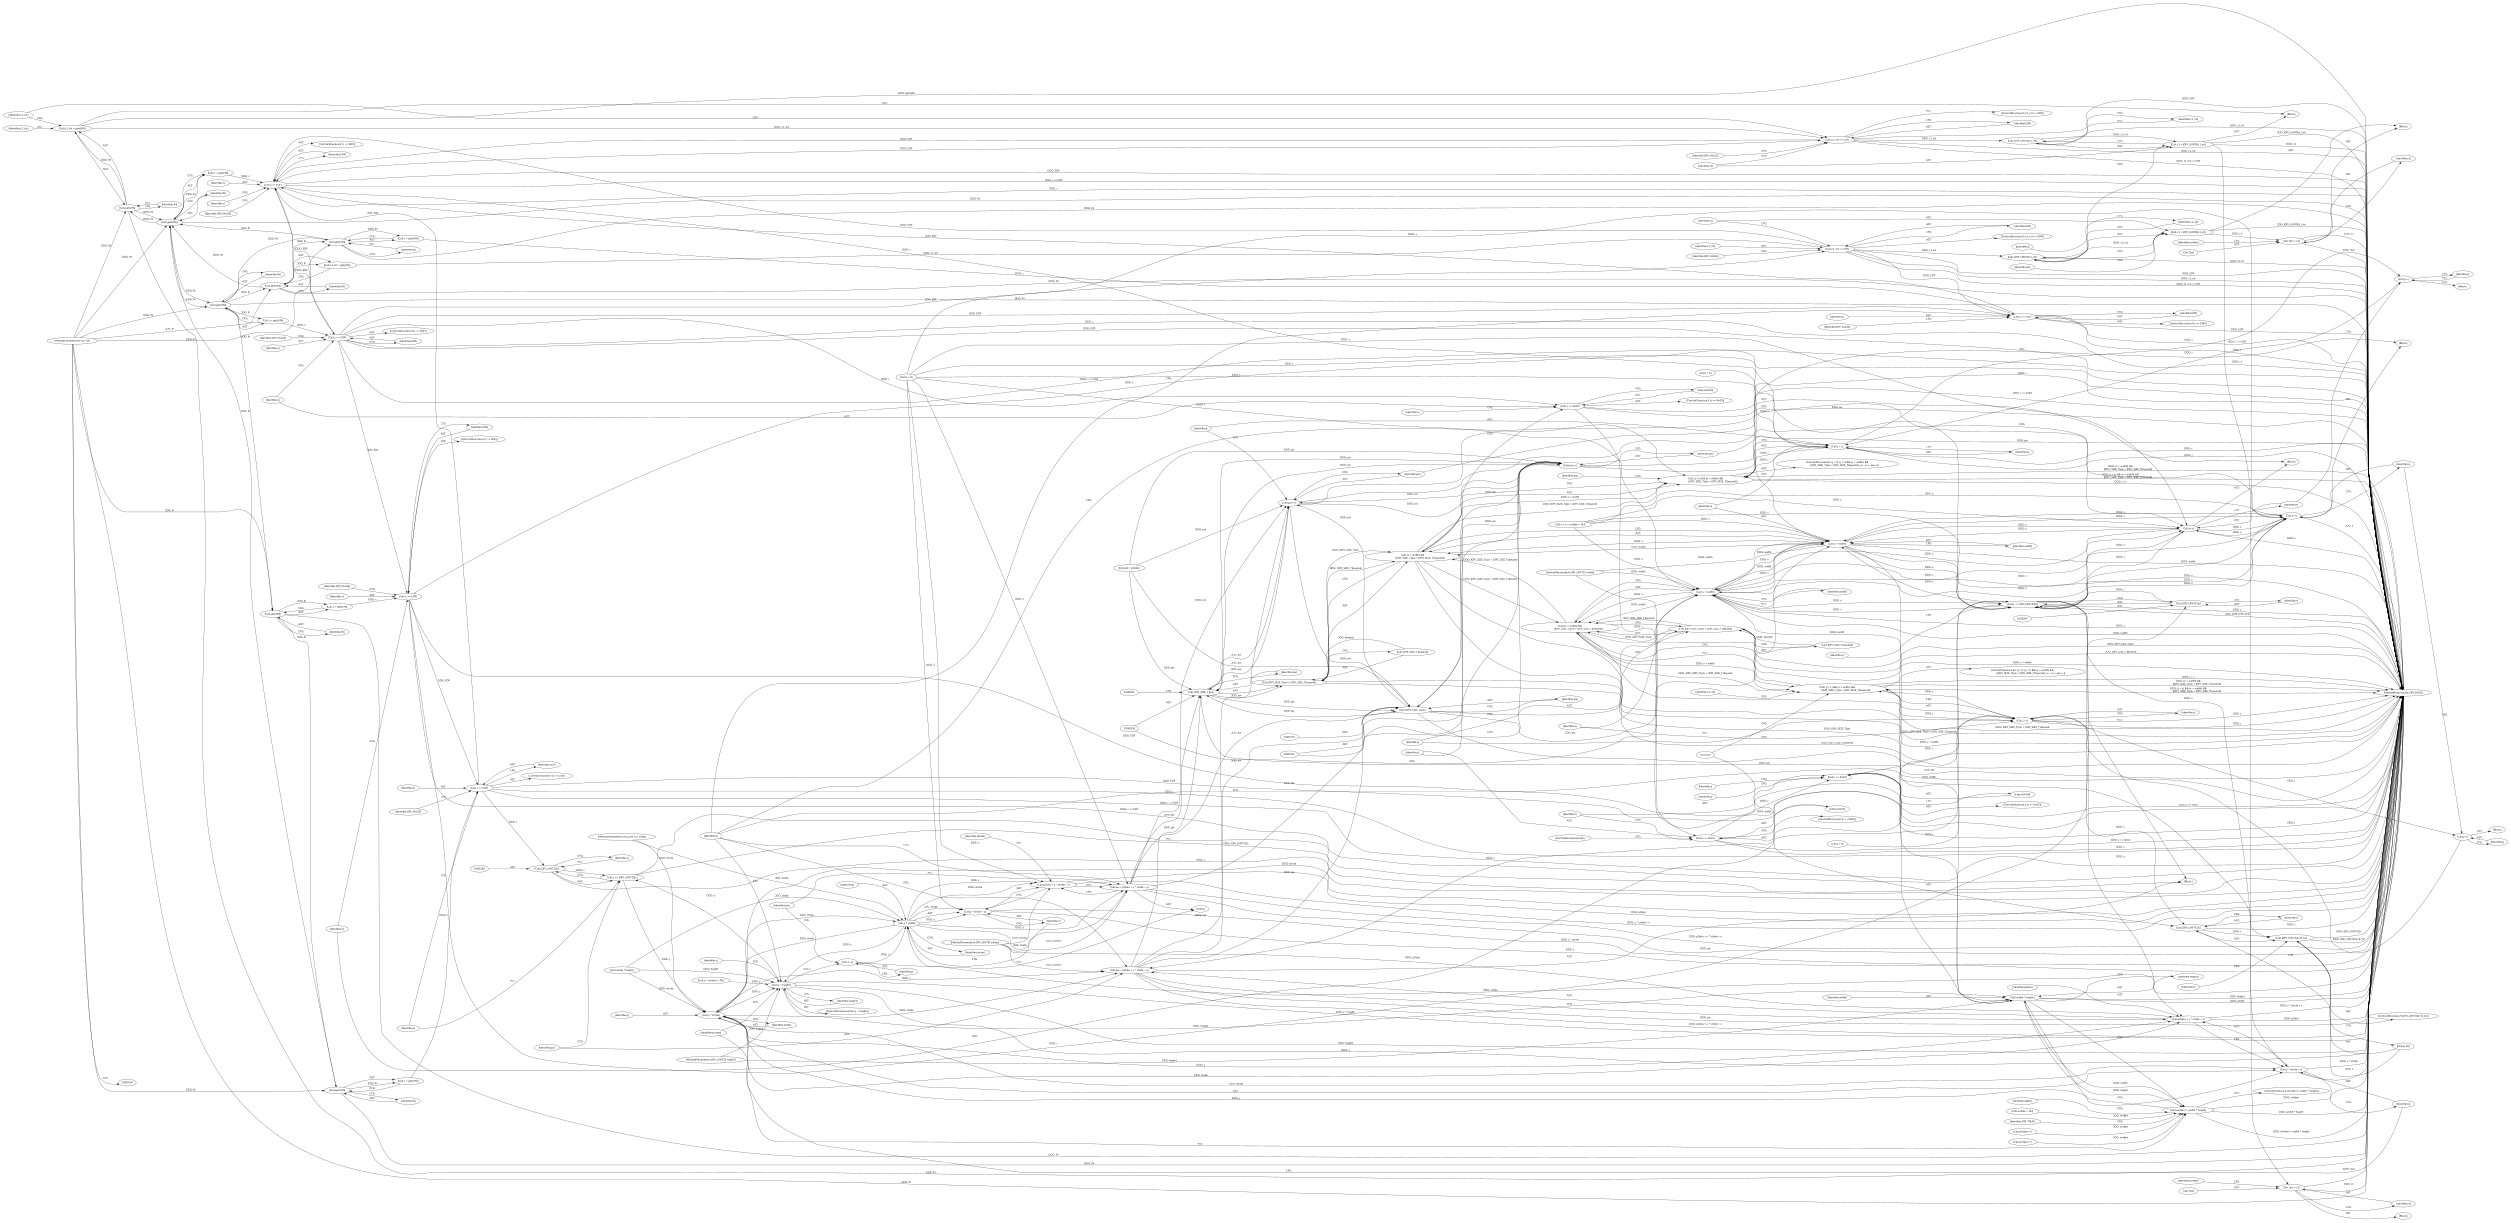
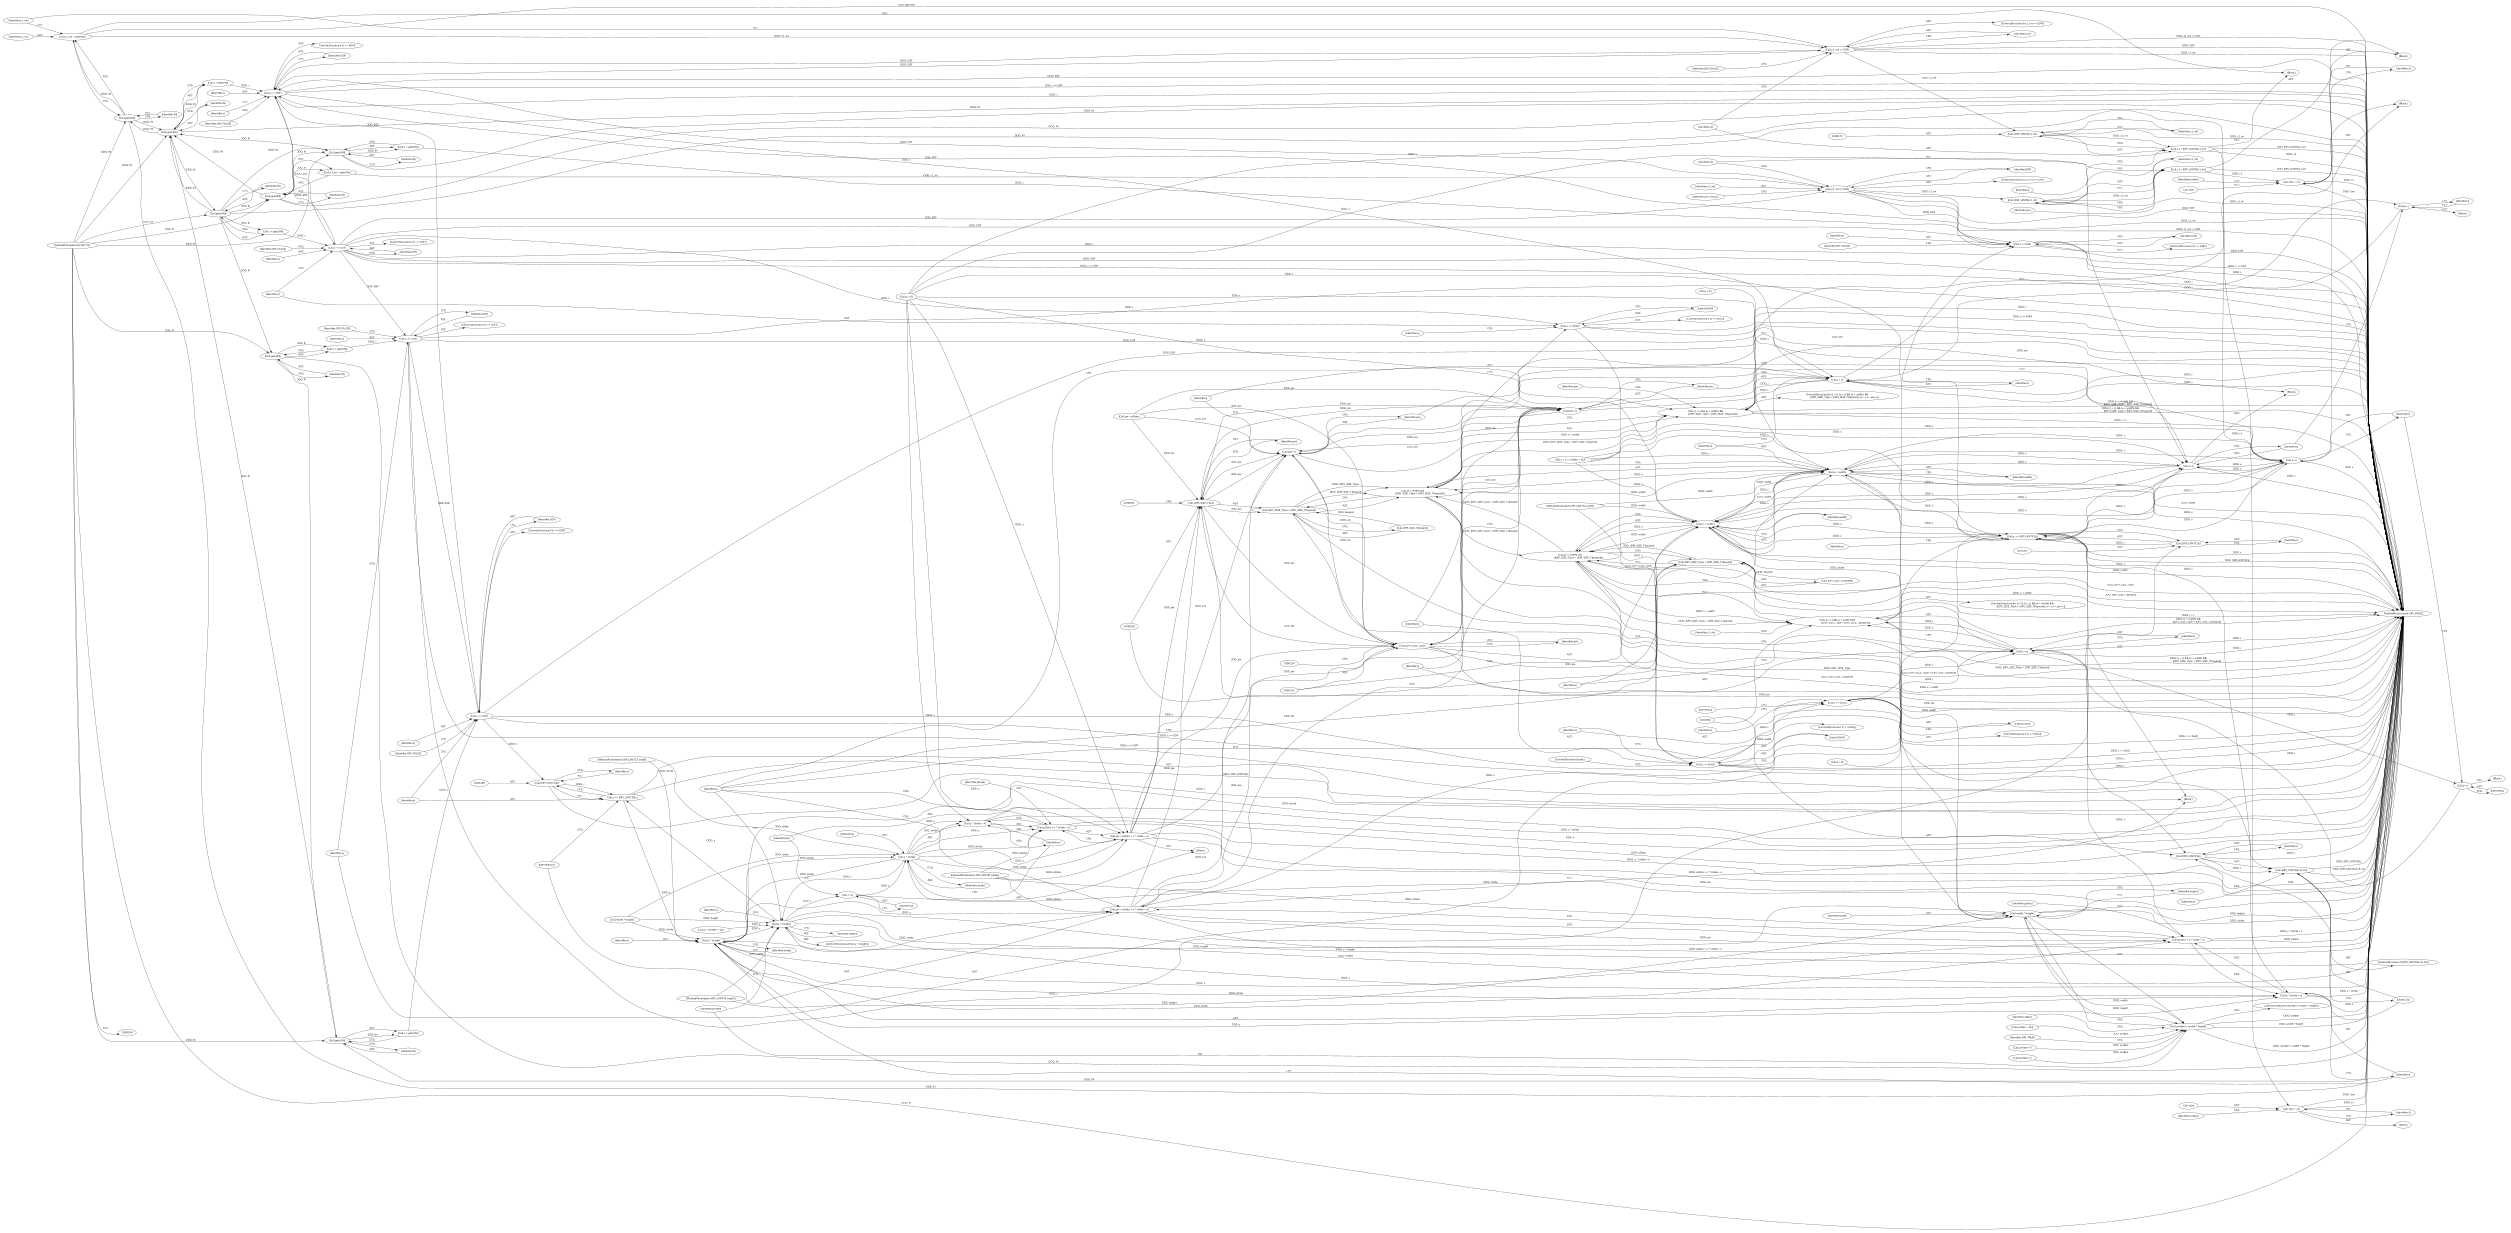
none -> (1837, 136)
